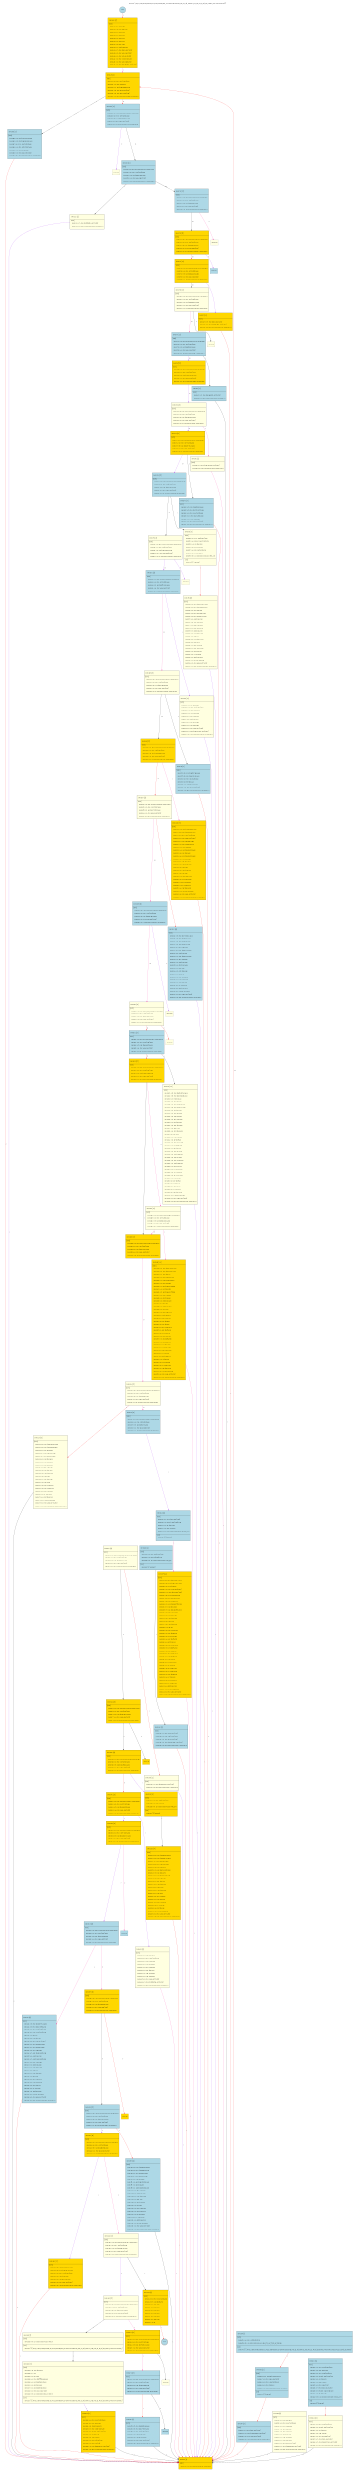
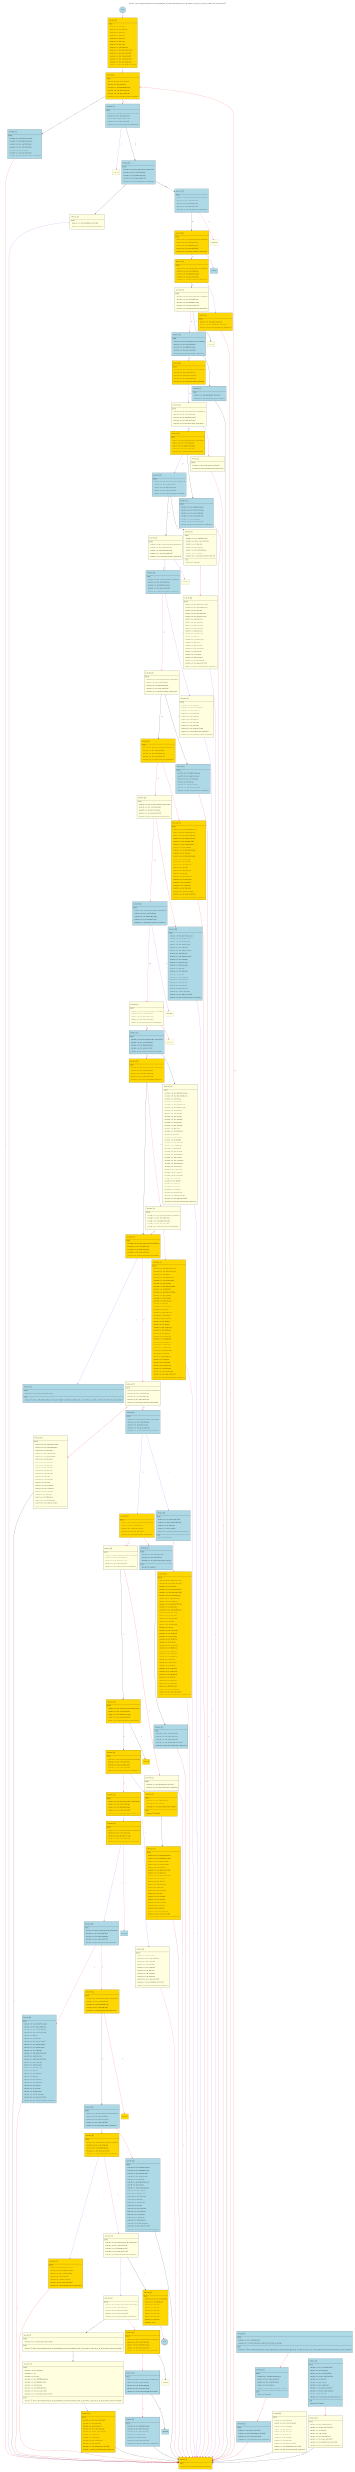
none -> (73, 1394)
none -> (137, 1526)
